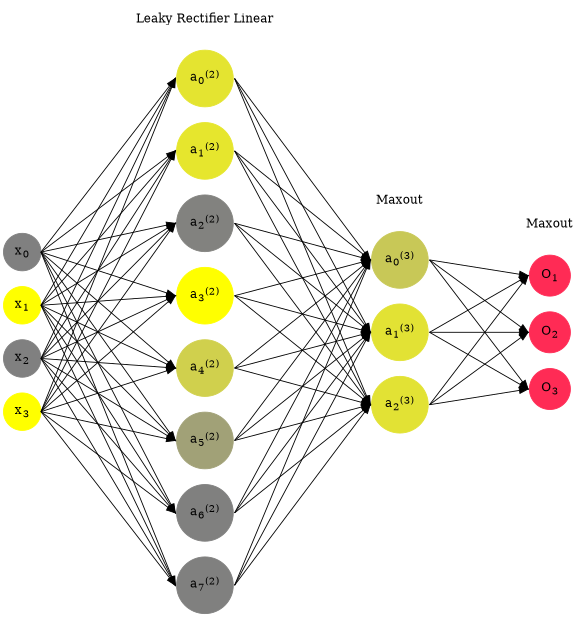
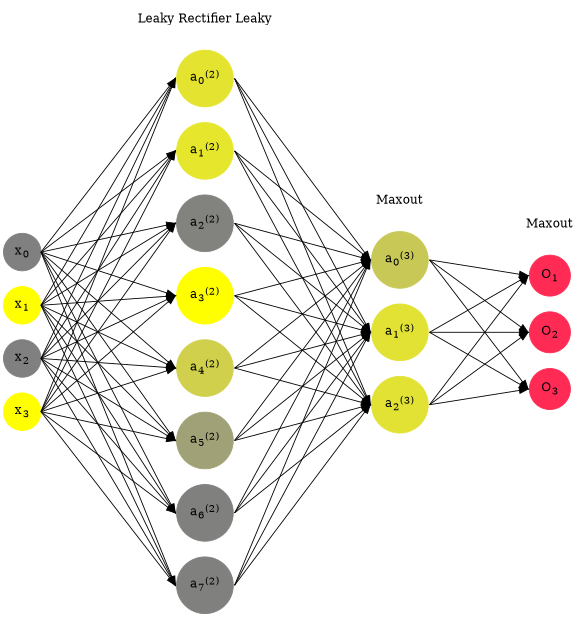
(205, 19) -> (205, 19)
